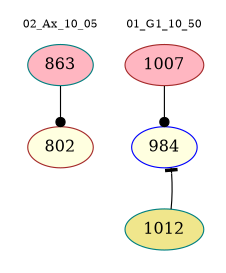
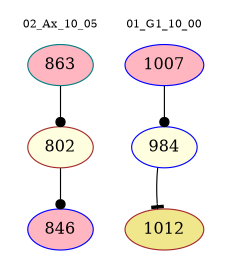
(164, 25) -> (164, 25)
(164, 65) -> (164, 65)
(172, 191) -> (157, 186)
none -> (61, 229)
(164, 229) -> (164, 229)
